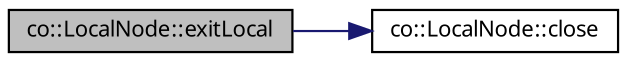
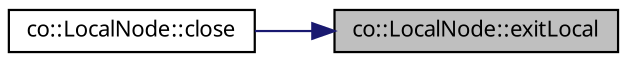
(321, 31) -> (283, 31)
